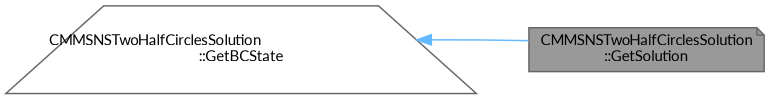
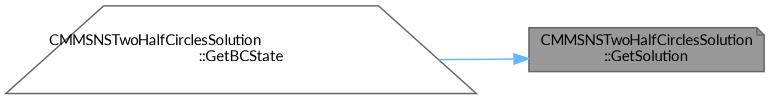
(480, 40) -> (476, 59)
